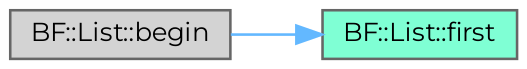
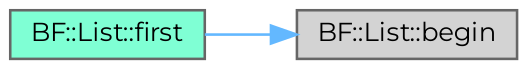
(263, 35) -> (238, 35)
